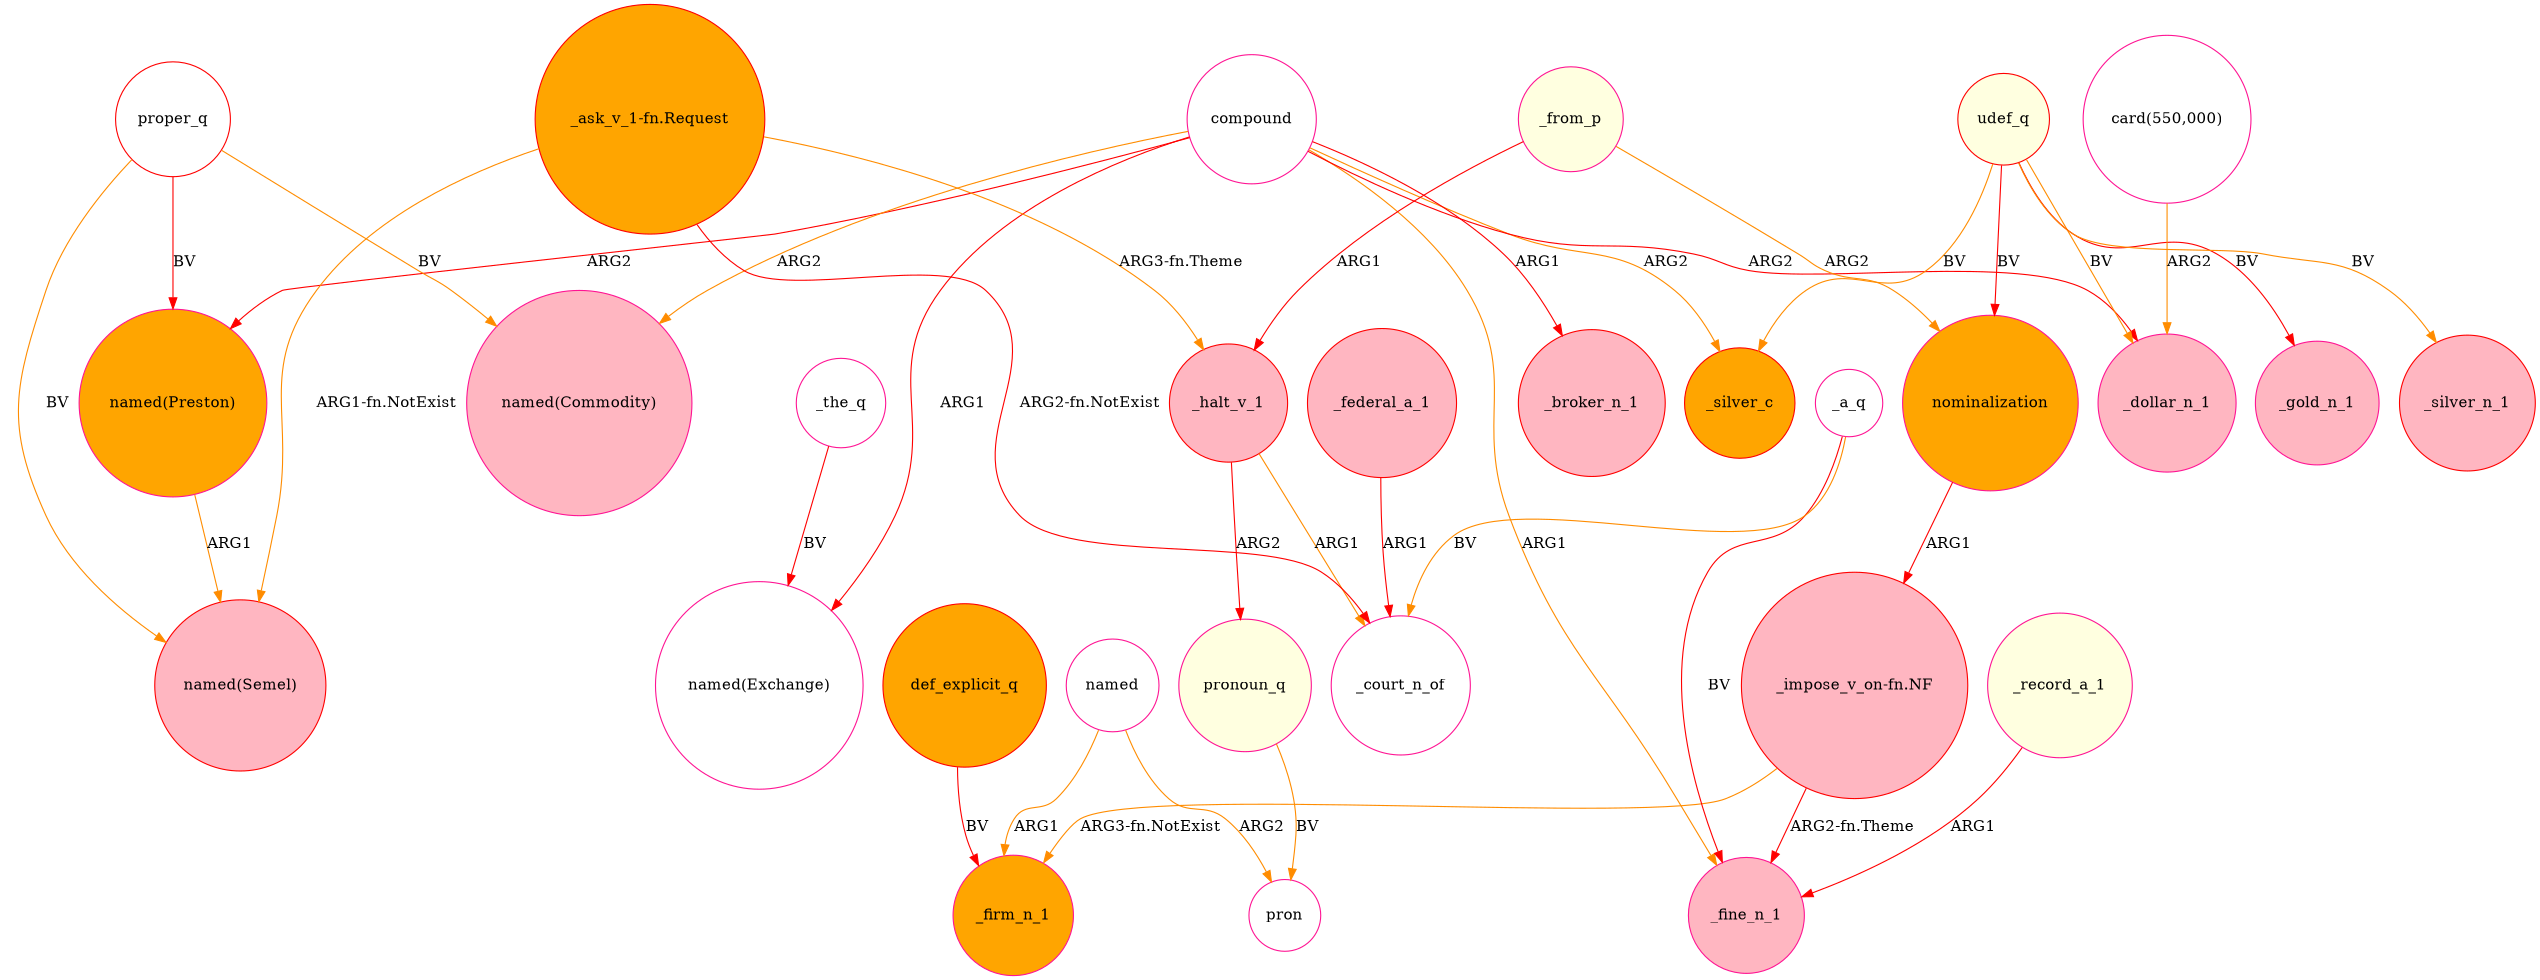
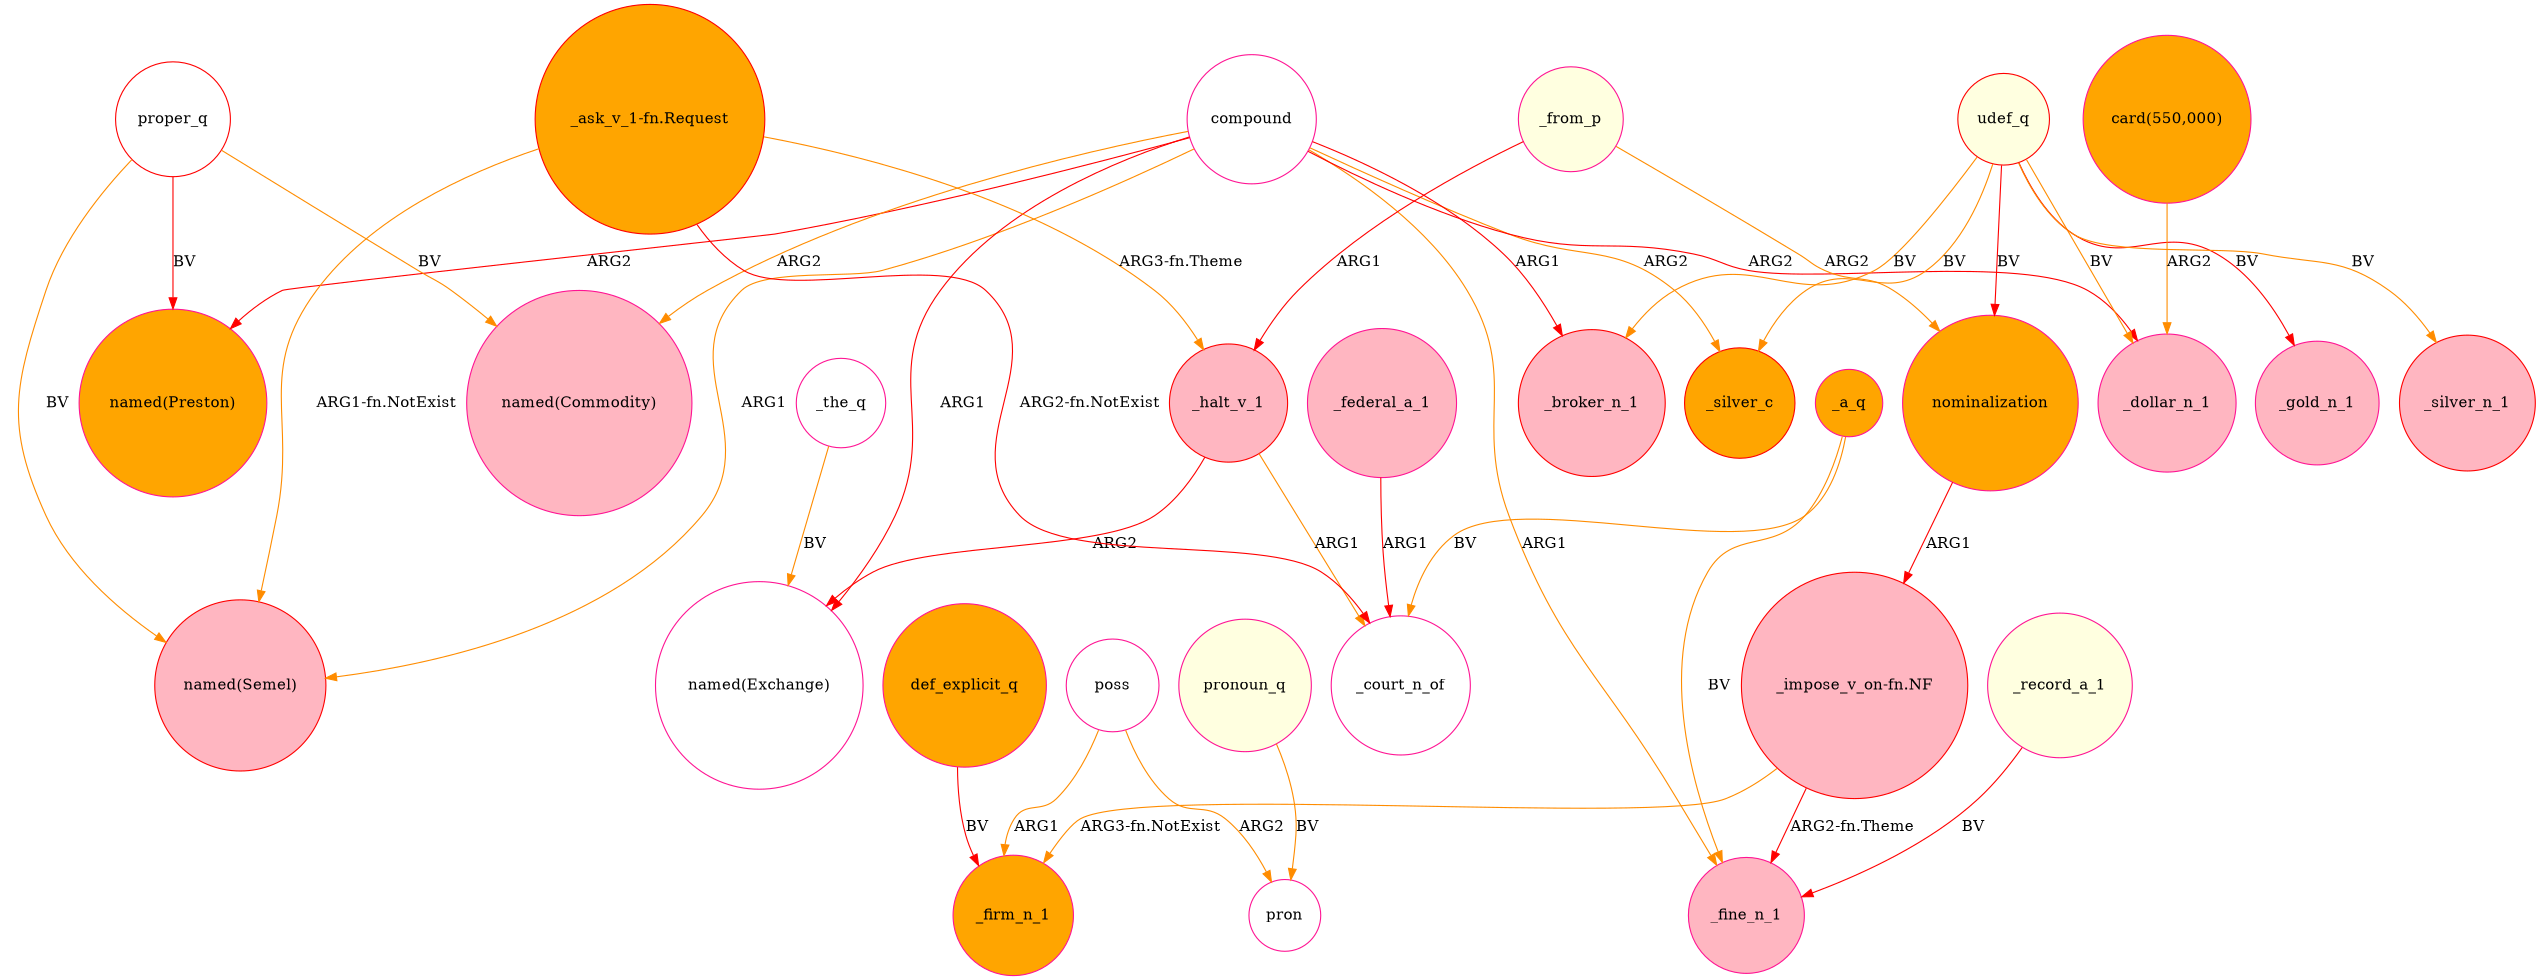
(2167, 119) -> (2167, 119)
none -> (1801, 284)
(1382, 403) -> (1382, 403)
(1849, 403) -> (1849, 403)
(810, 510) -> (810, 510)
(1235, 535) -> (1030, 544)
(206, 543) -> (714, 367)
(1691, 611) -> (1691, 611)
(965, 685) -> (965, 685)
(1113, 685) -> (1113, 685)
(1973, 827) -> (1973, 827)
